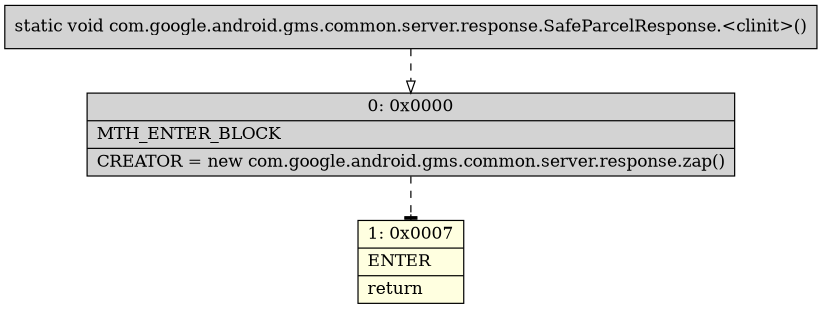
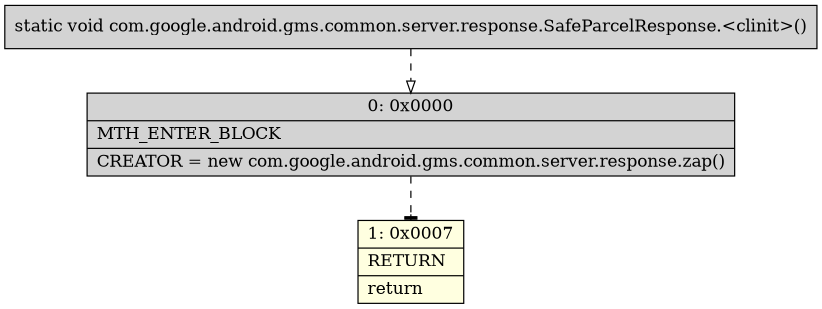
(399, 261) -> (407, 261)
